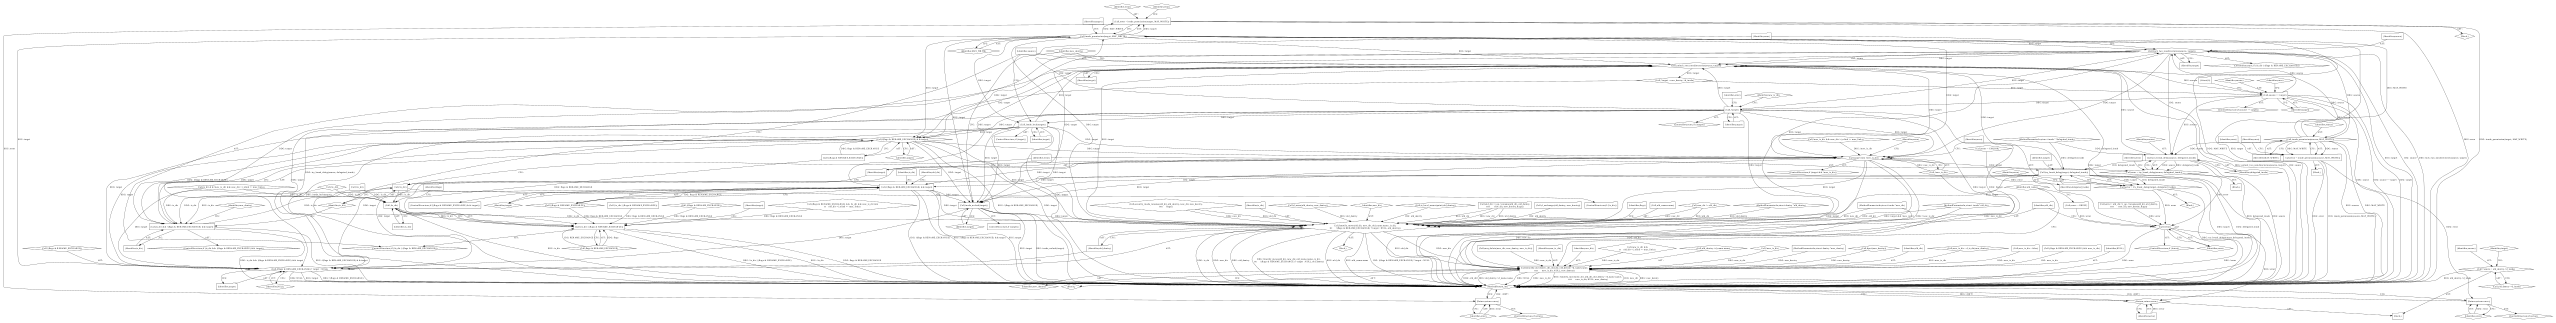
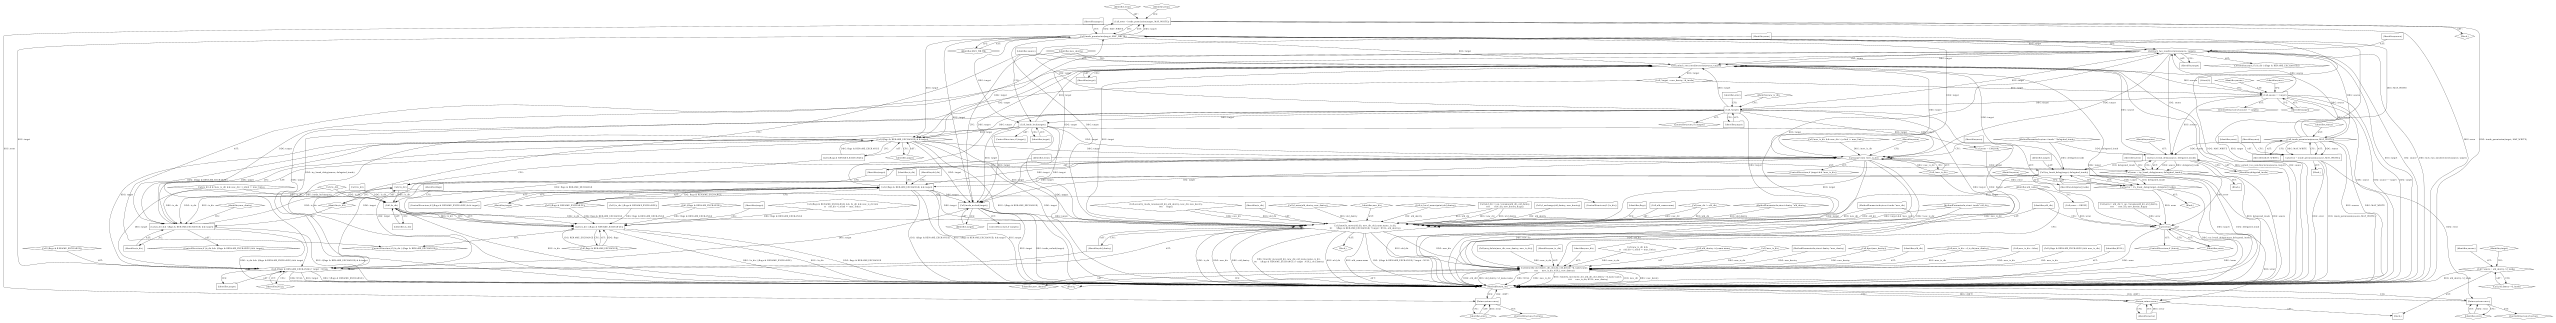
(364, 132) -> (1512, 128)
(1668, 177) -> none
